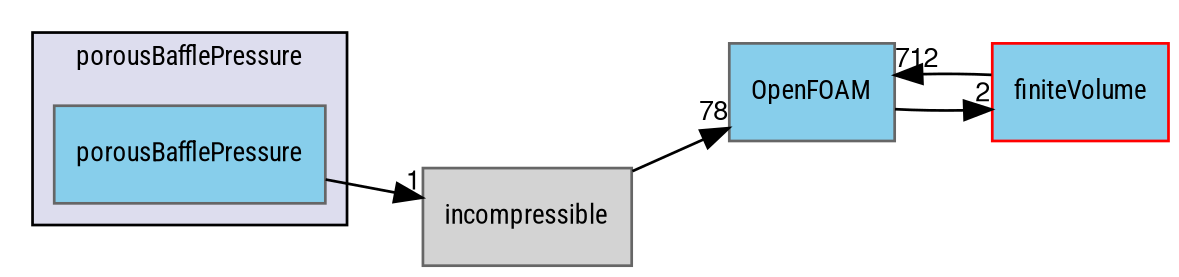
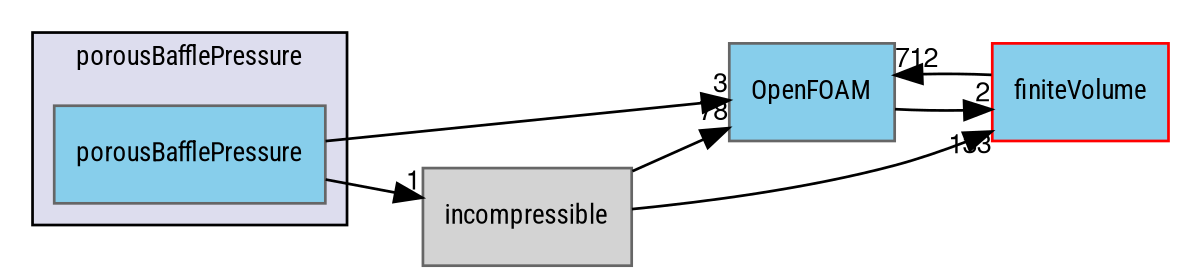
none -> (513, 122)
none -> (801, 186)
